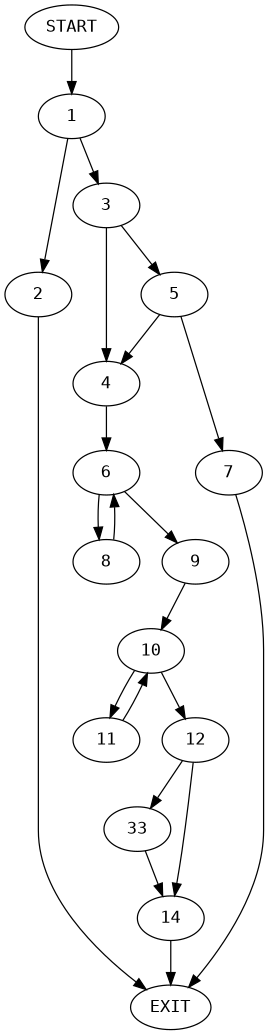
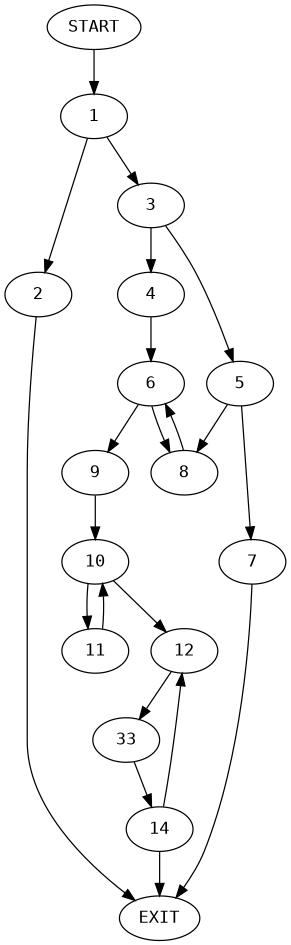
(144, 334) -> (216, 423)
(186, 823) -> (173, 746)
